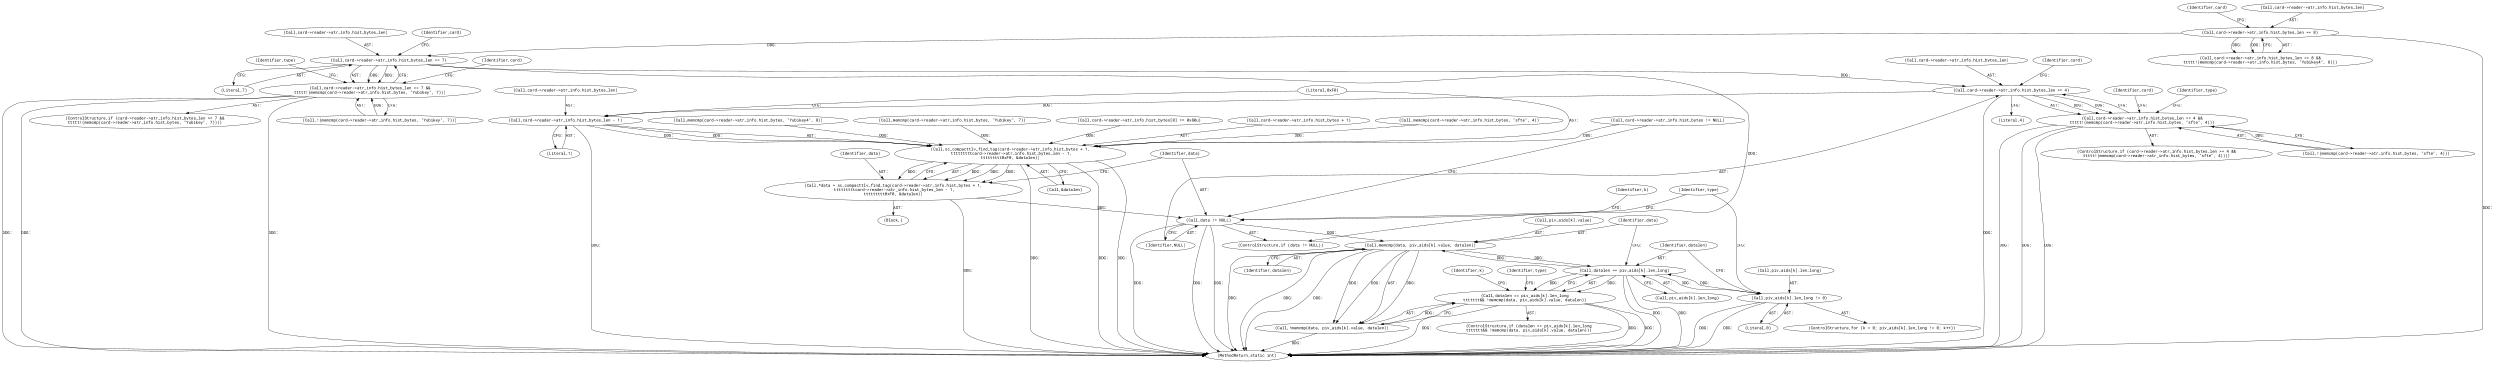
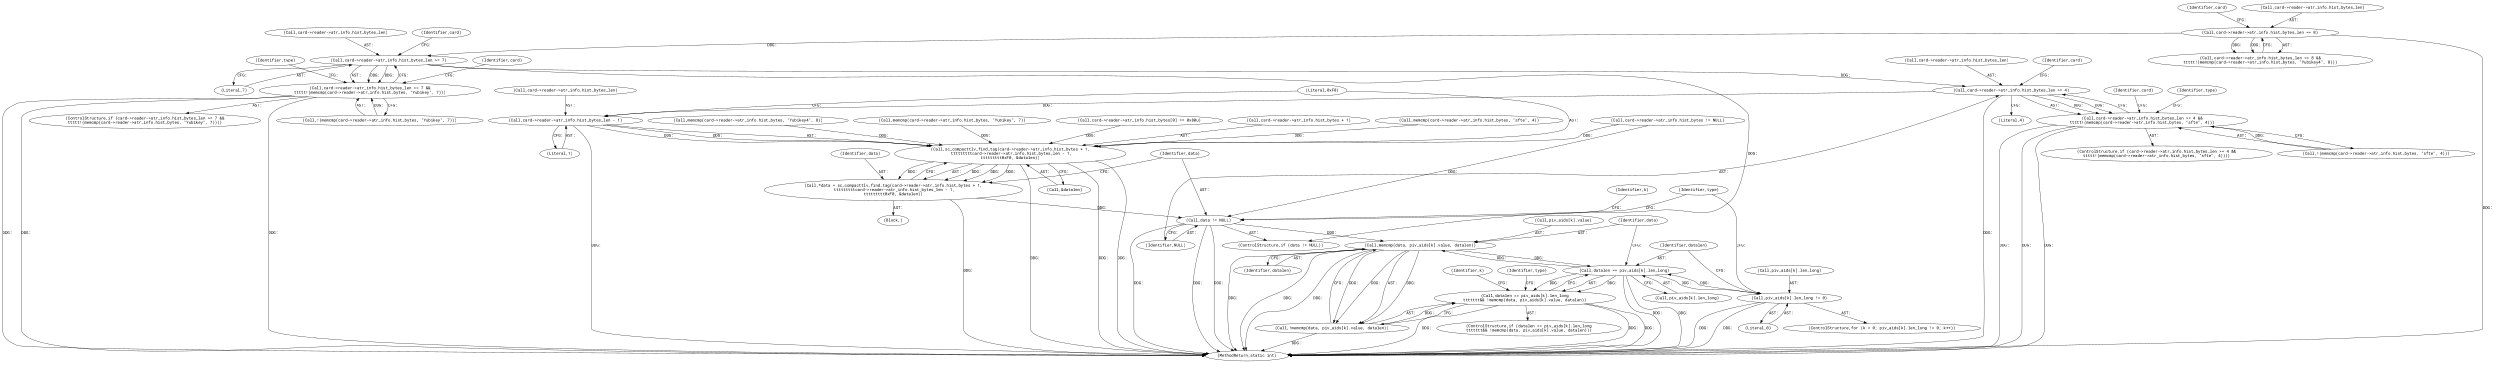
(1454, 172) -> (1454, 172)
none -> (1336, 277)
